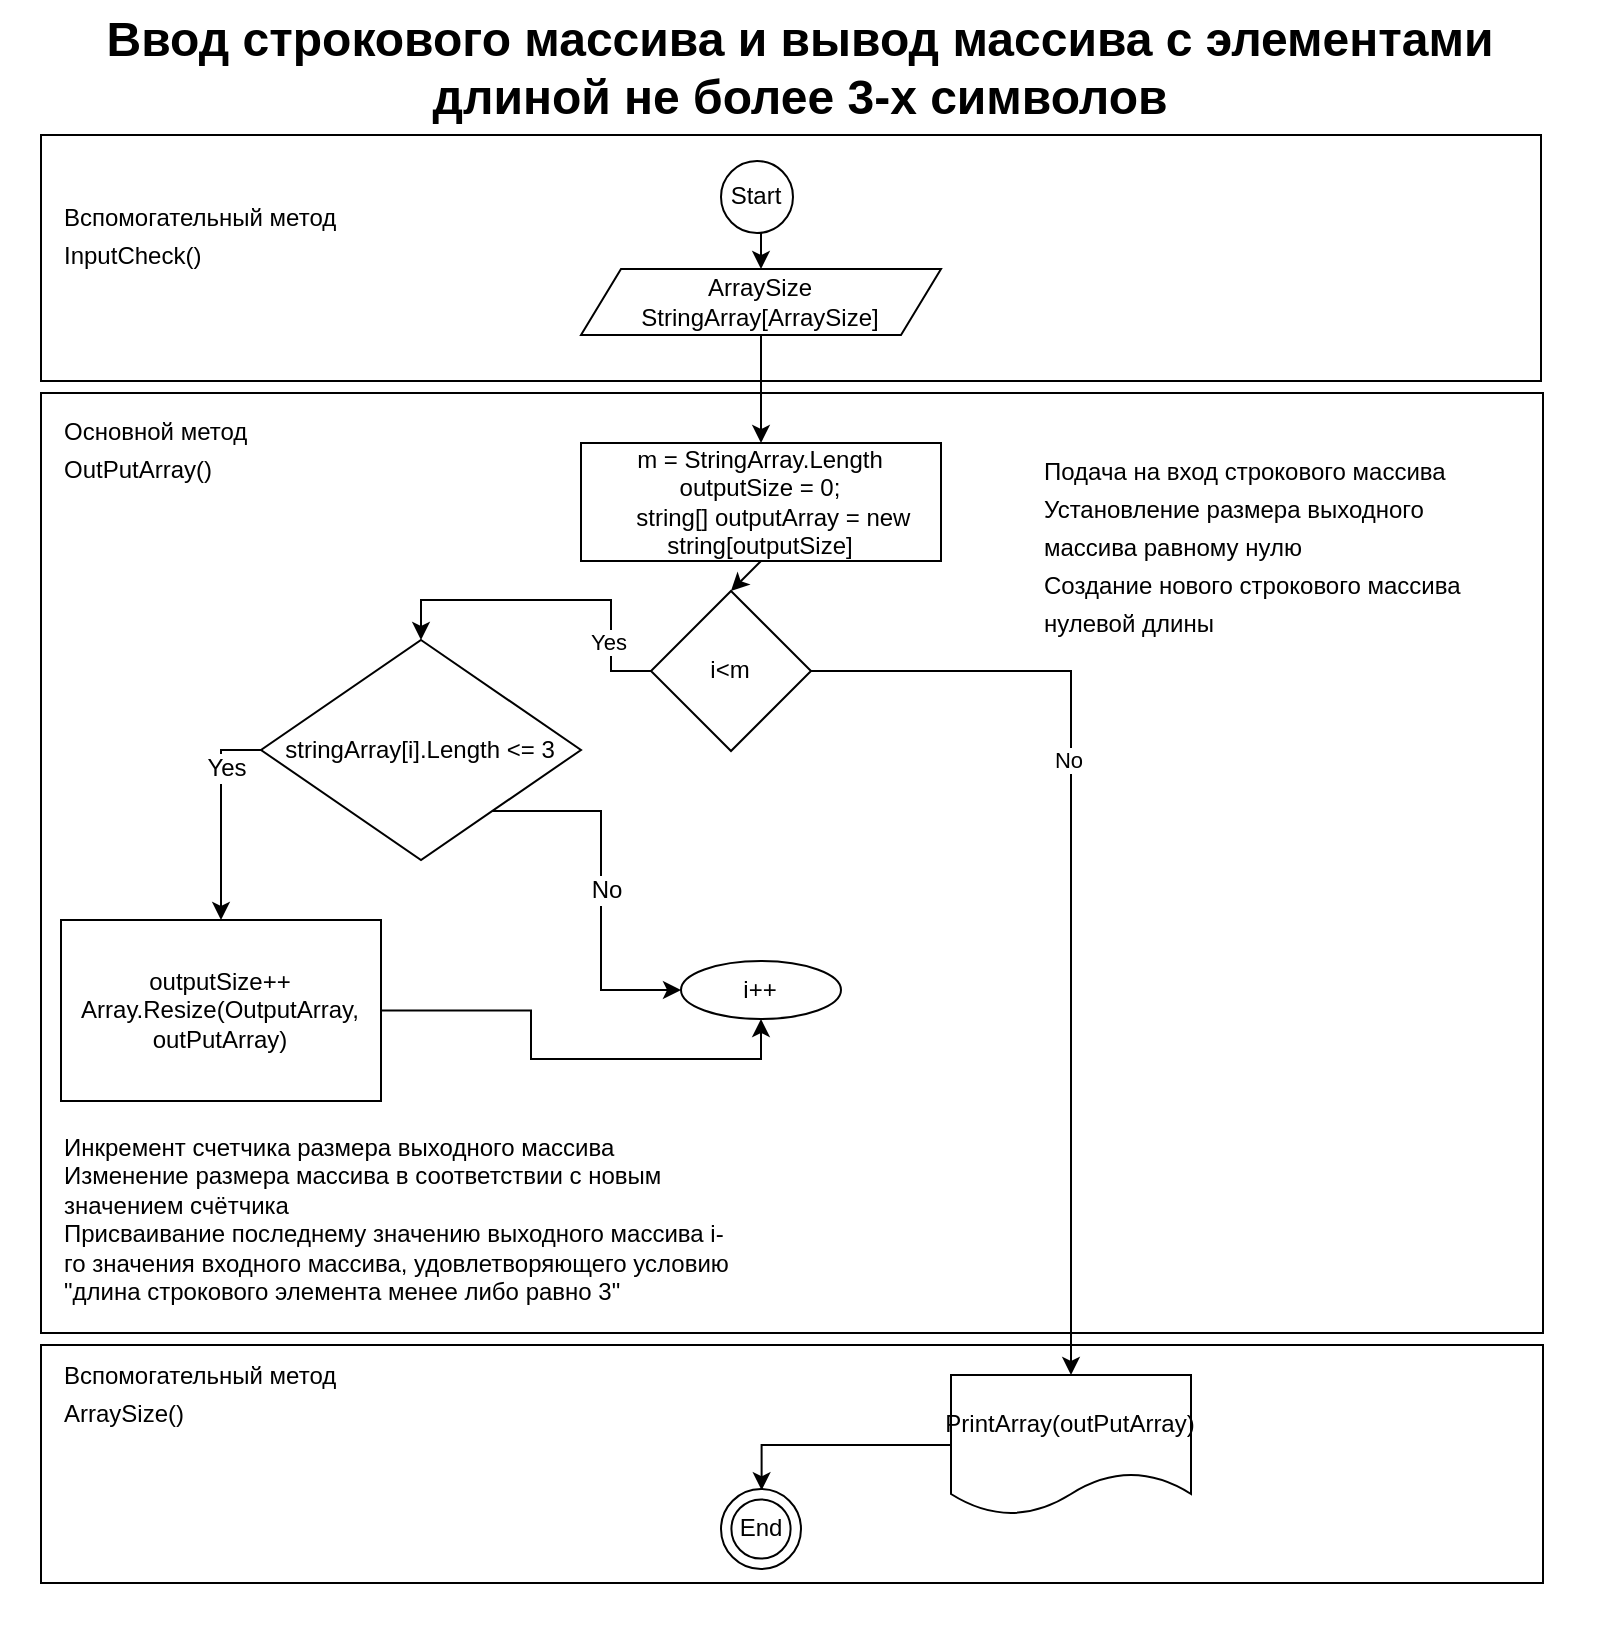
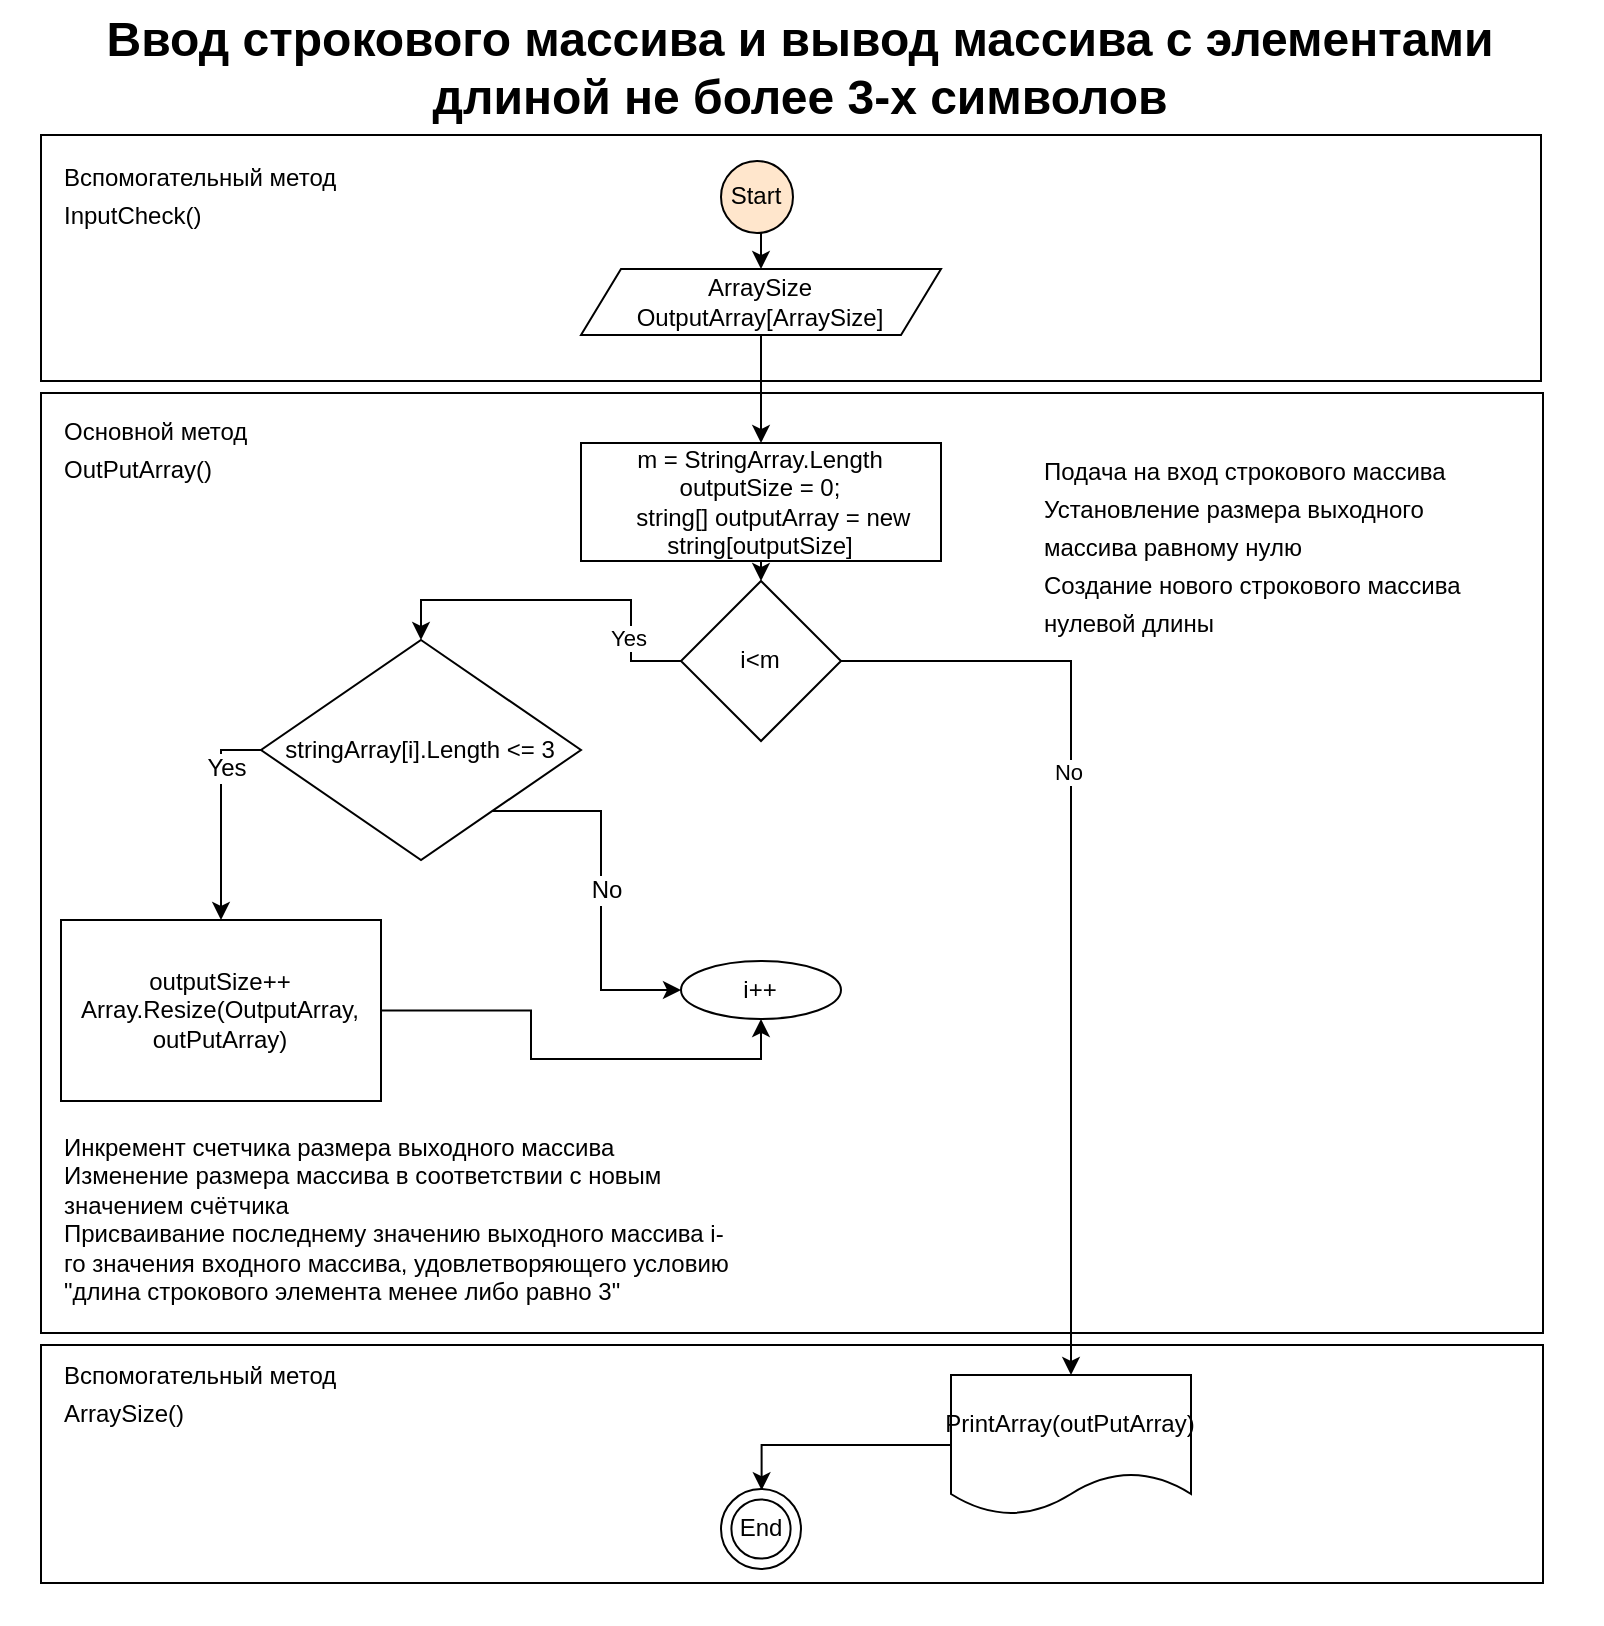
(757, 197) -> (757, 197)
(221, 234) -> (221, 194)
(761, 303) -> (761, 303)
(731, 671) -> (761, 661)
